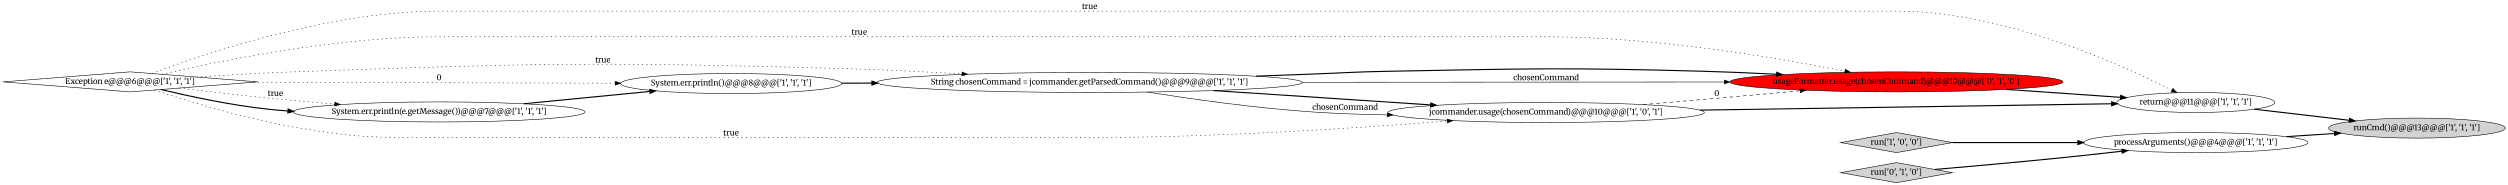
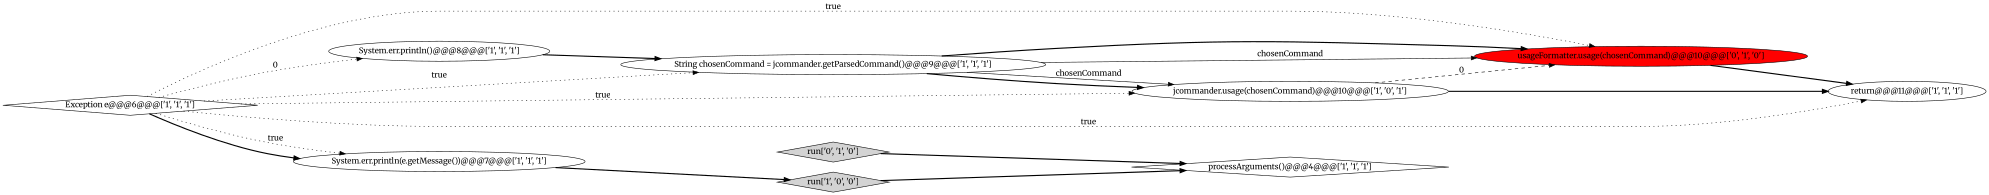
(587, 98) -> (670, 174)
(2417, 128) -> none
(2196, 143) -> (1290, 167)
